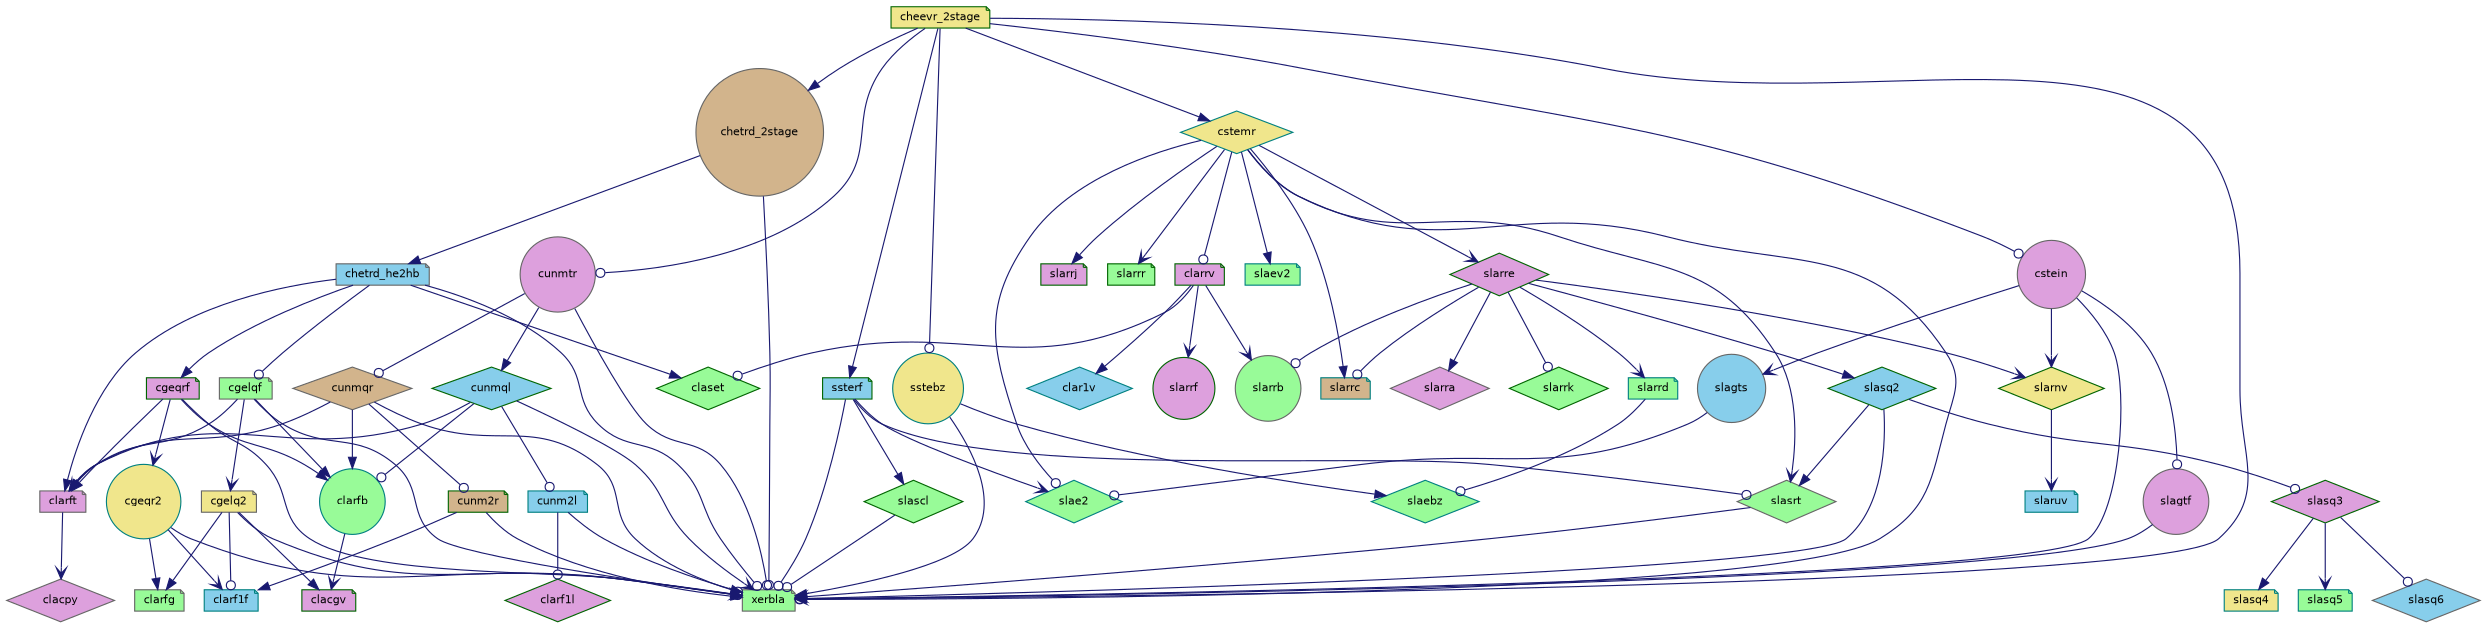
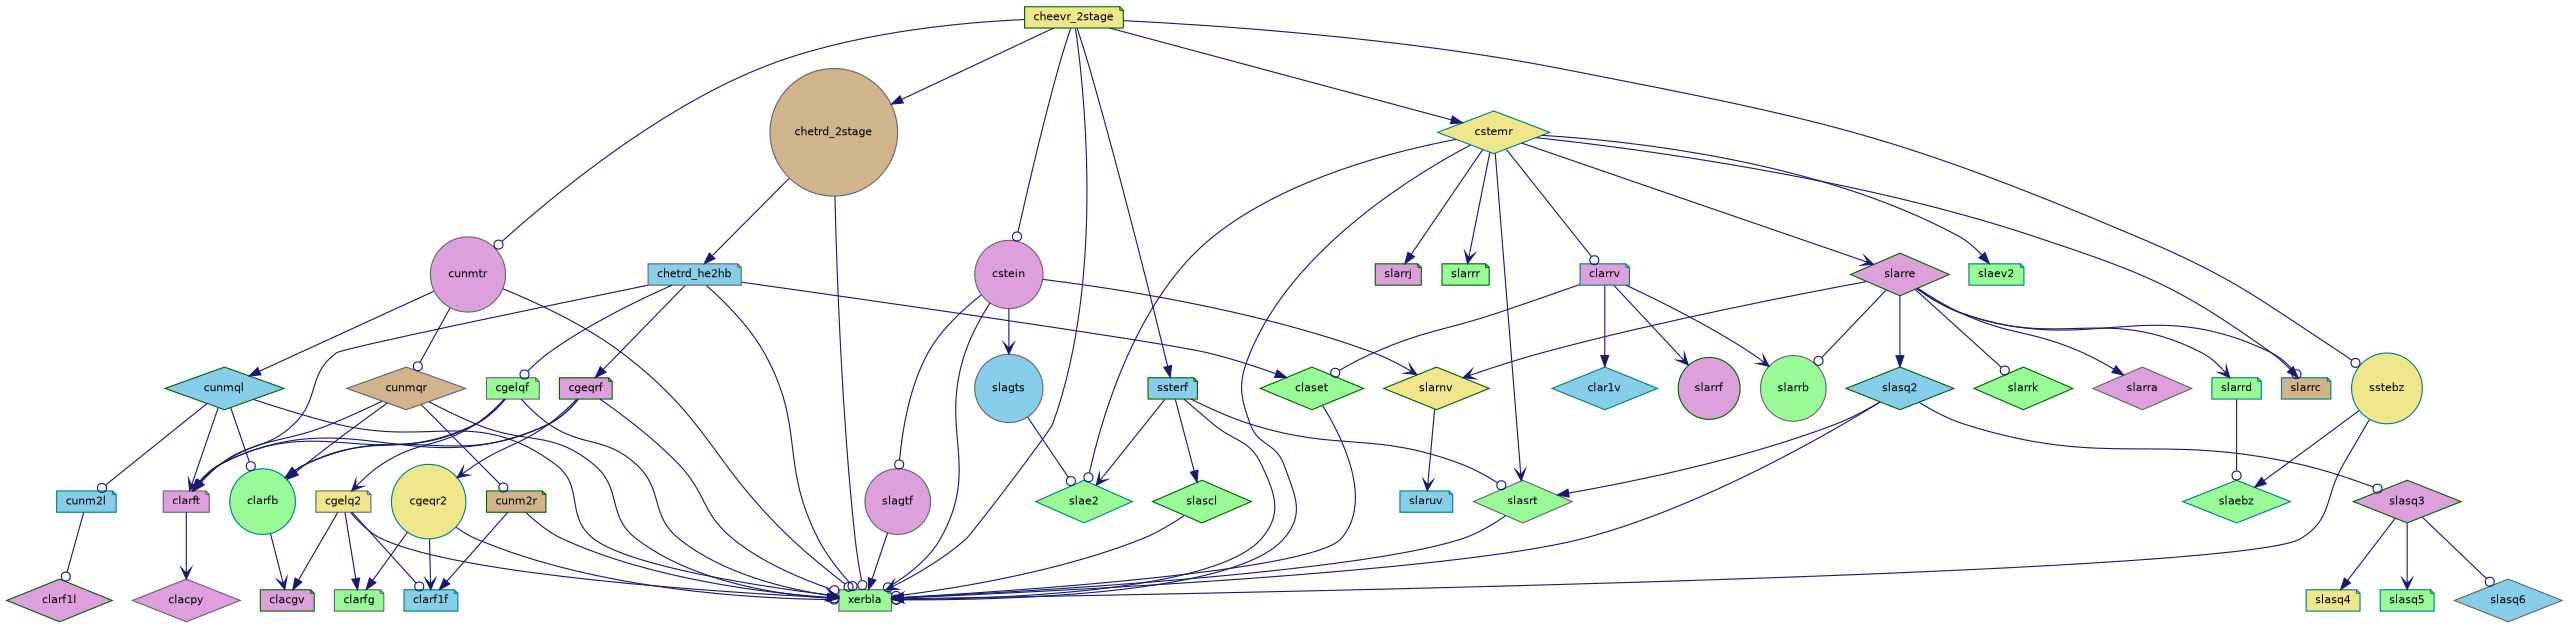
(1200, 274) -> (1605, 274)
(646, 559) -> (1268, 562)
